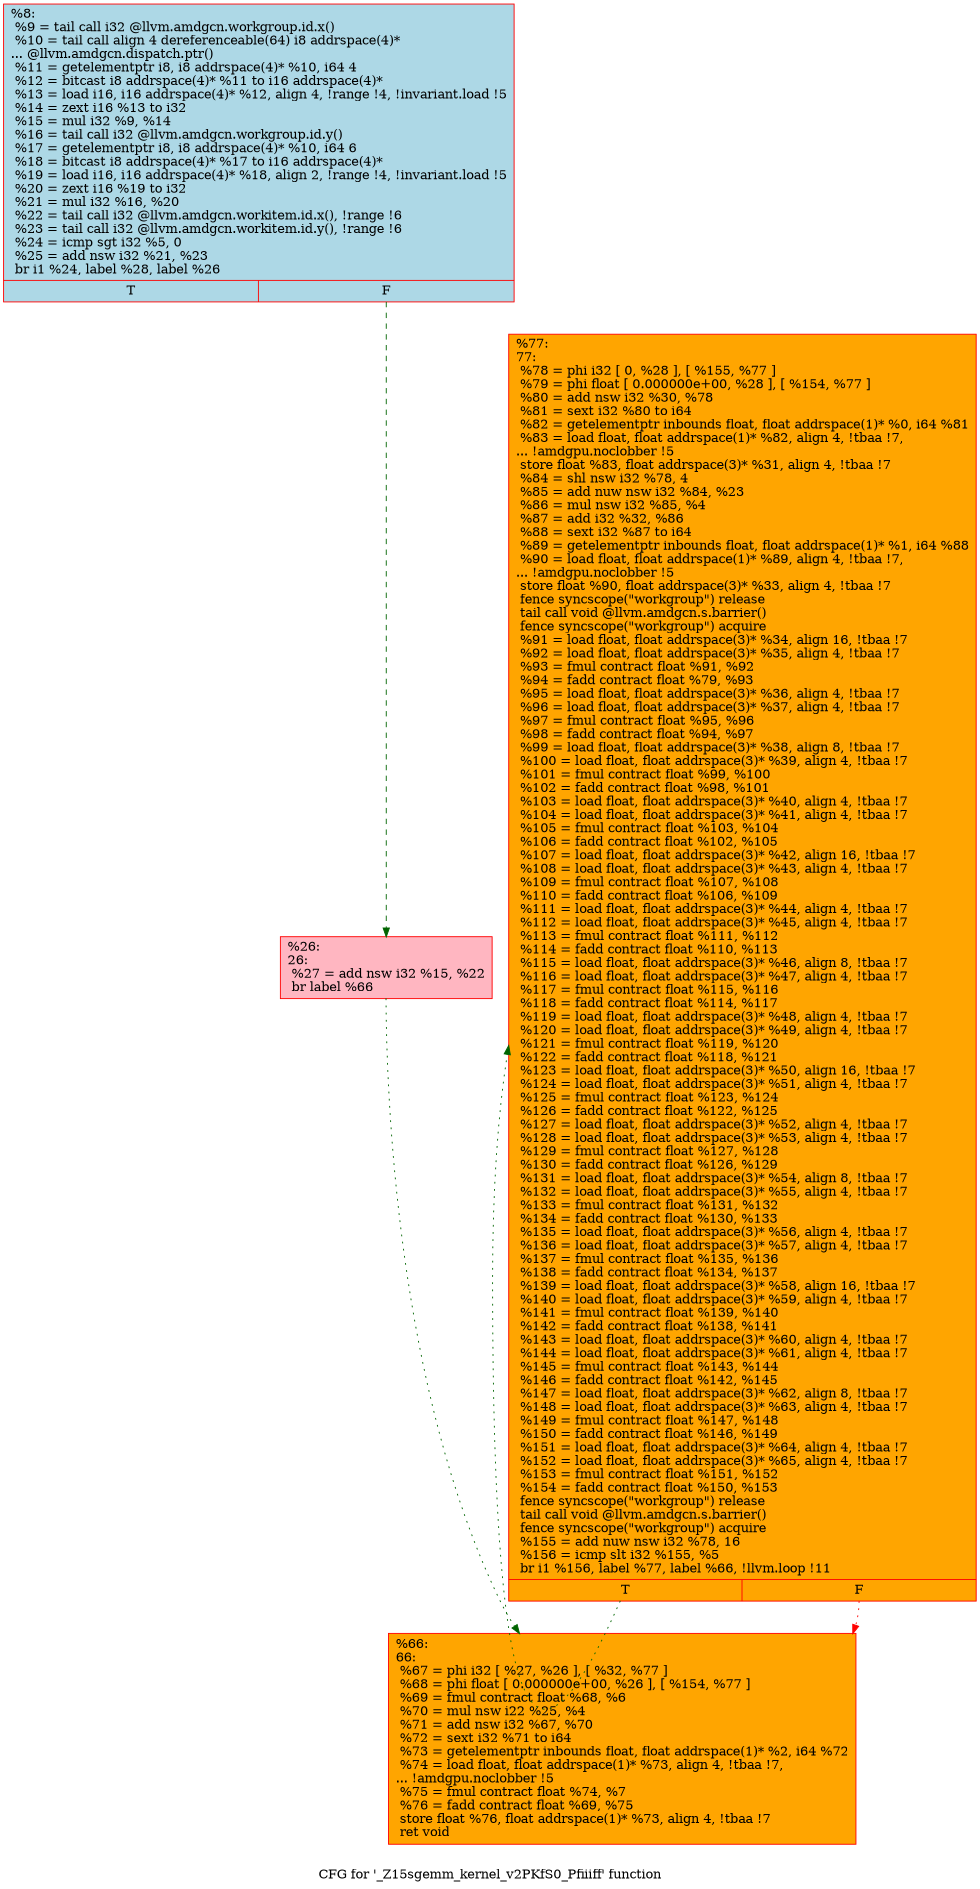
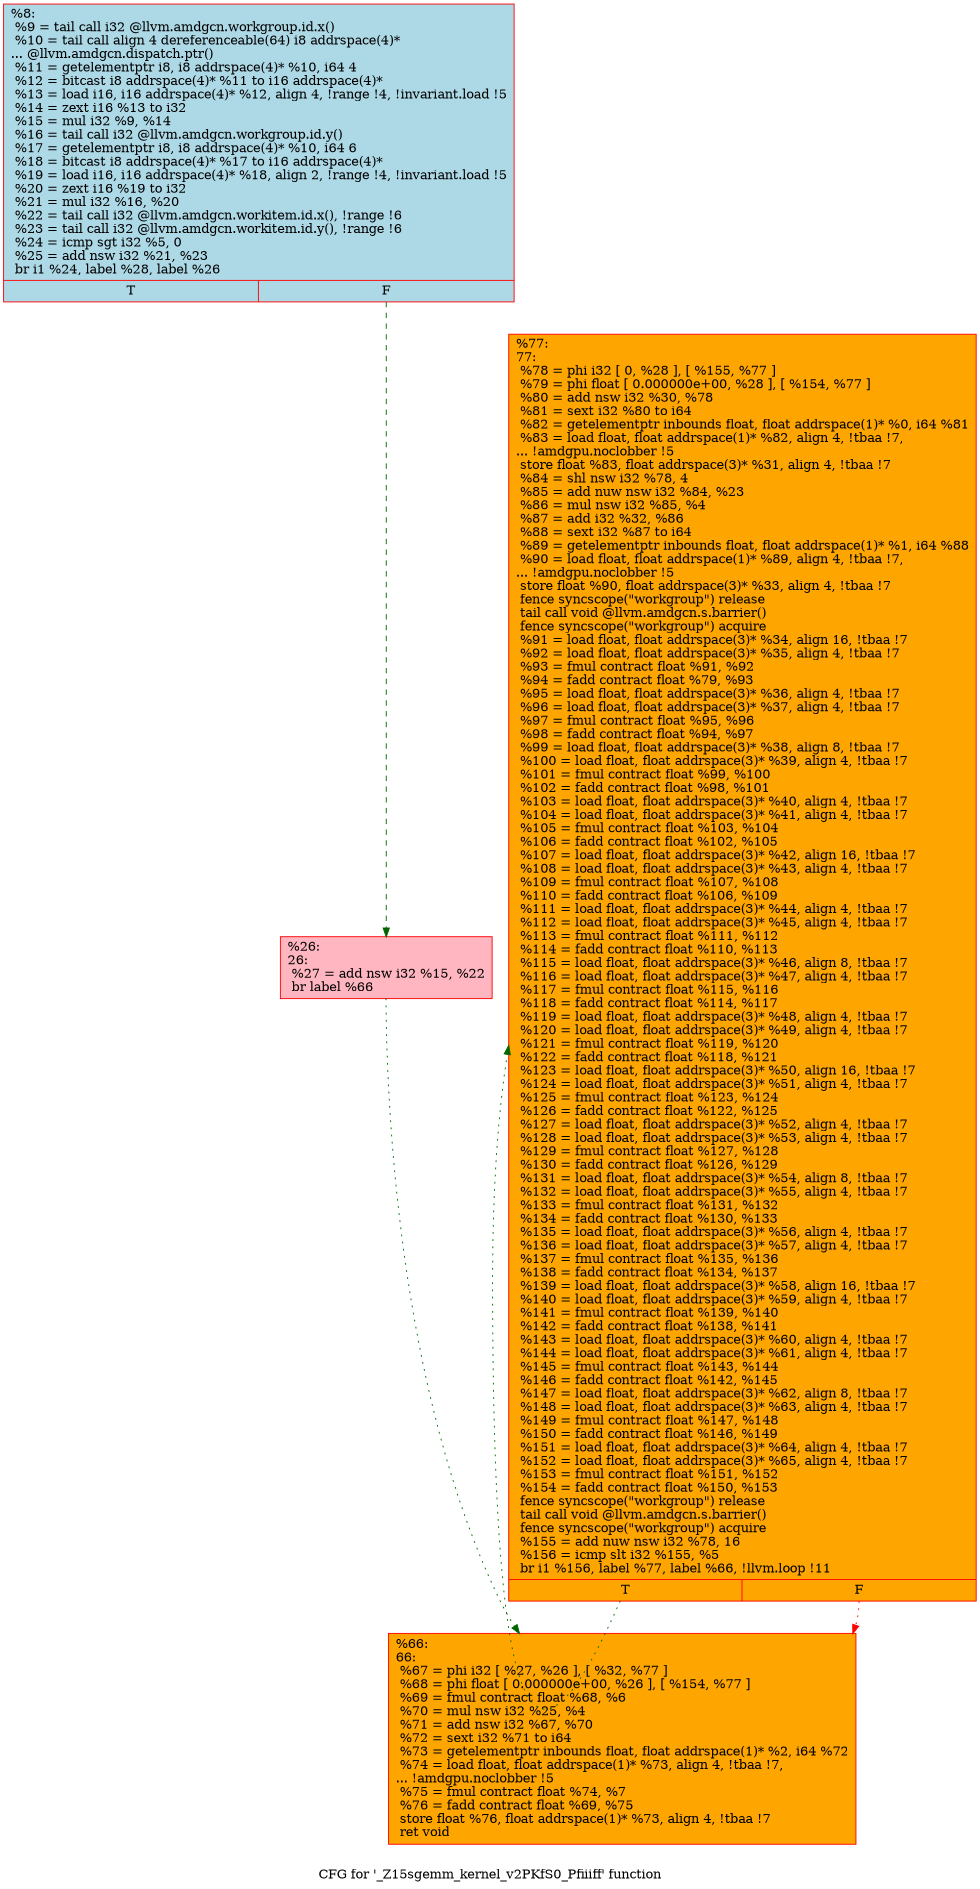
(491, 1711) -> (491, 1711)
